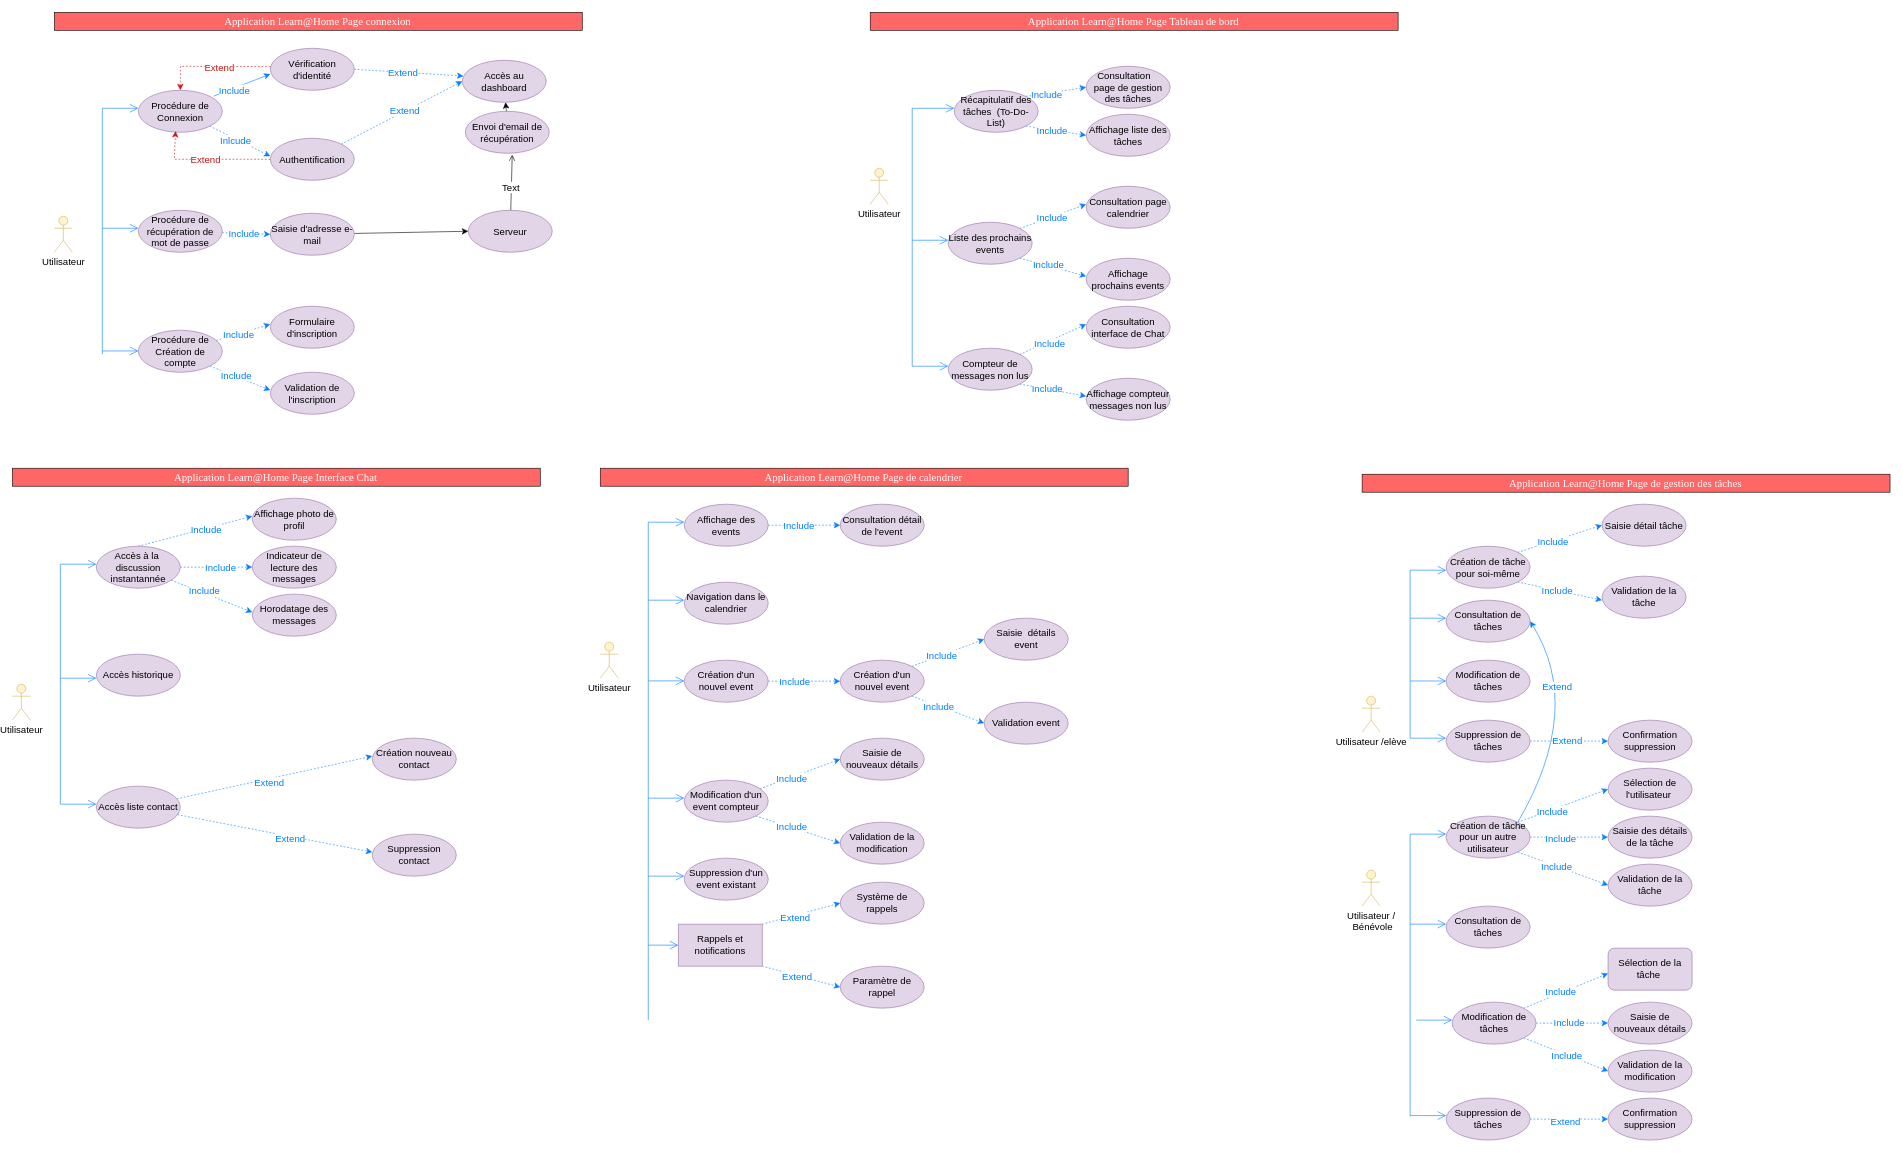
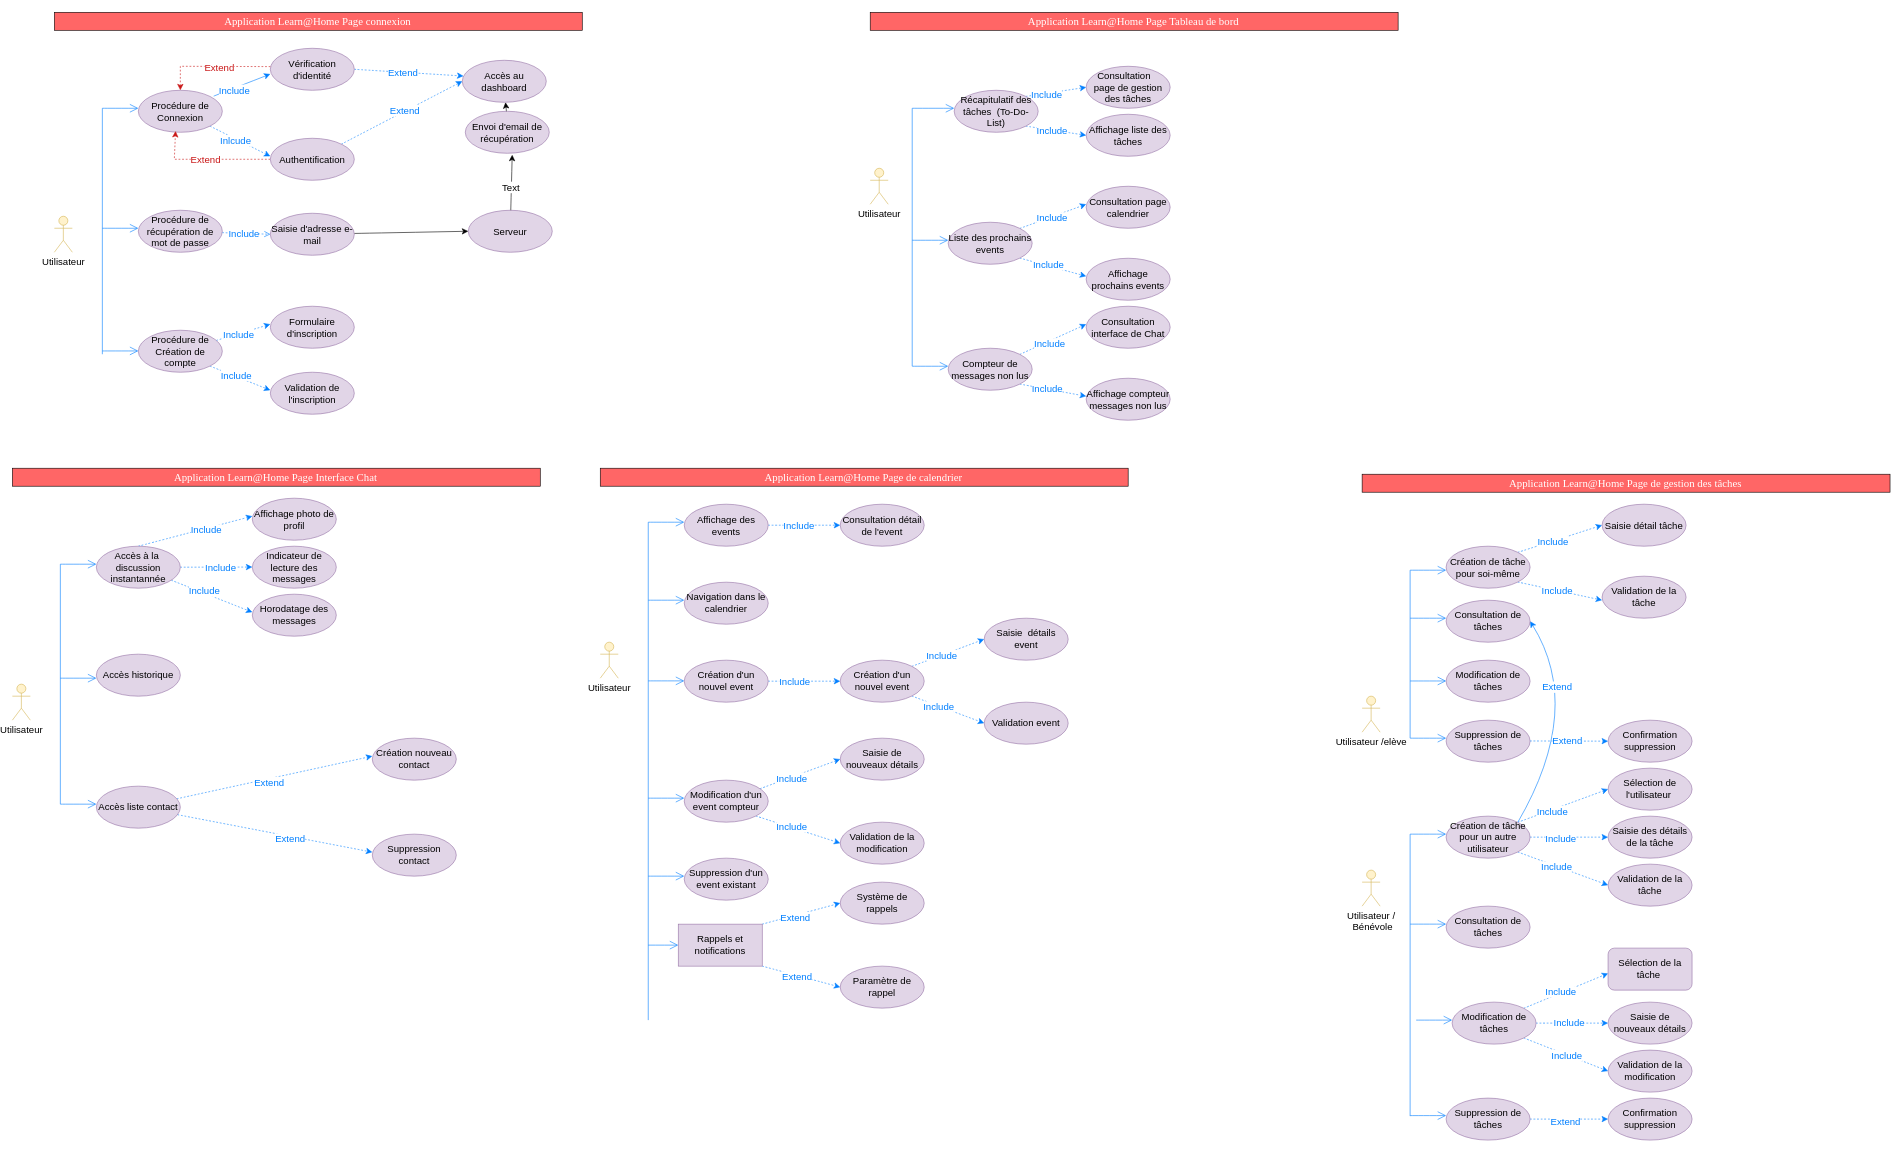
(512, 159) -> (512, 161)
(264, 234) -> (266, 234)
